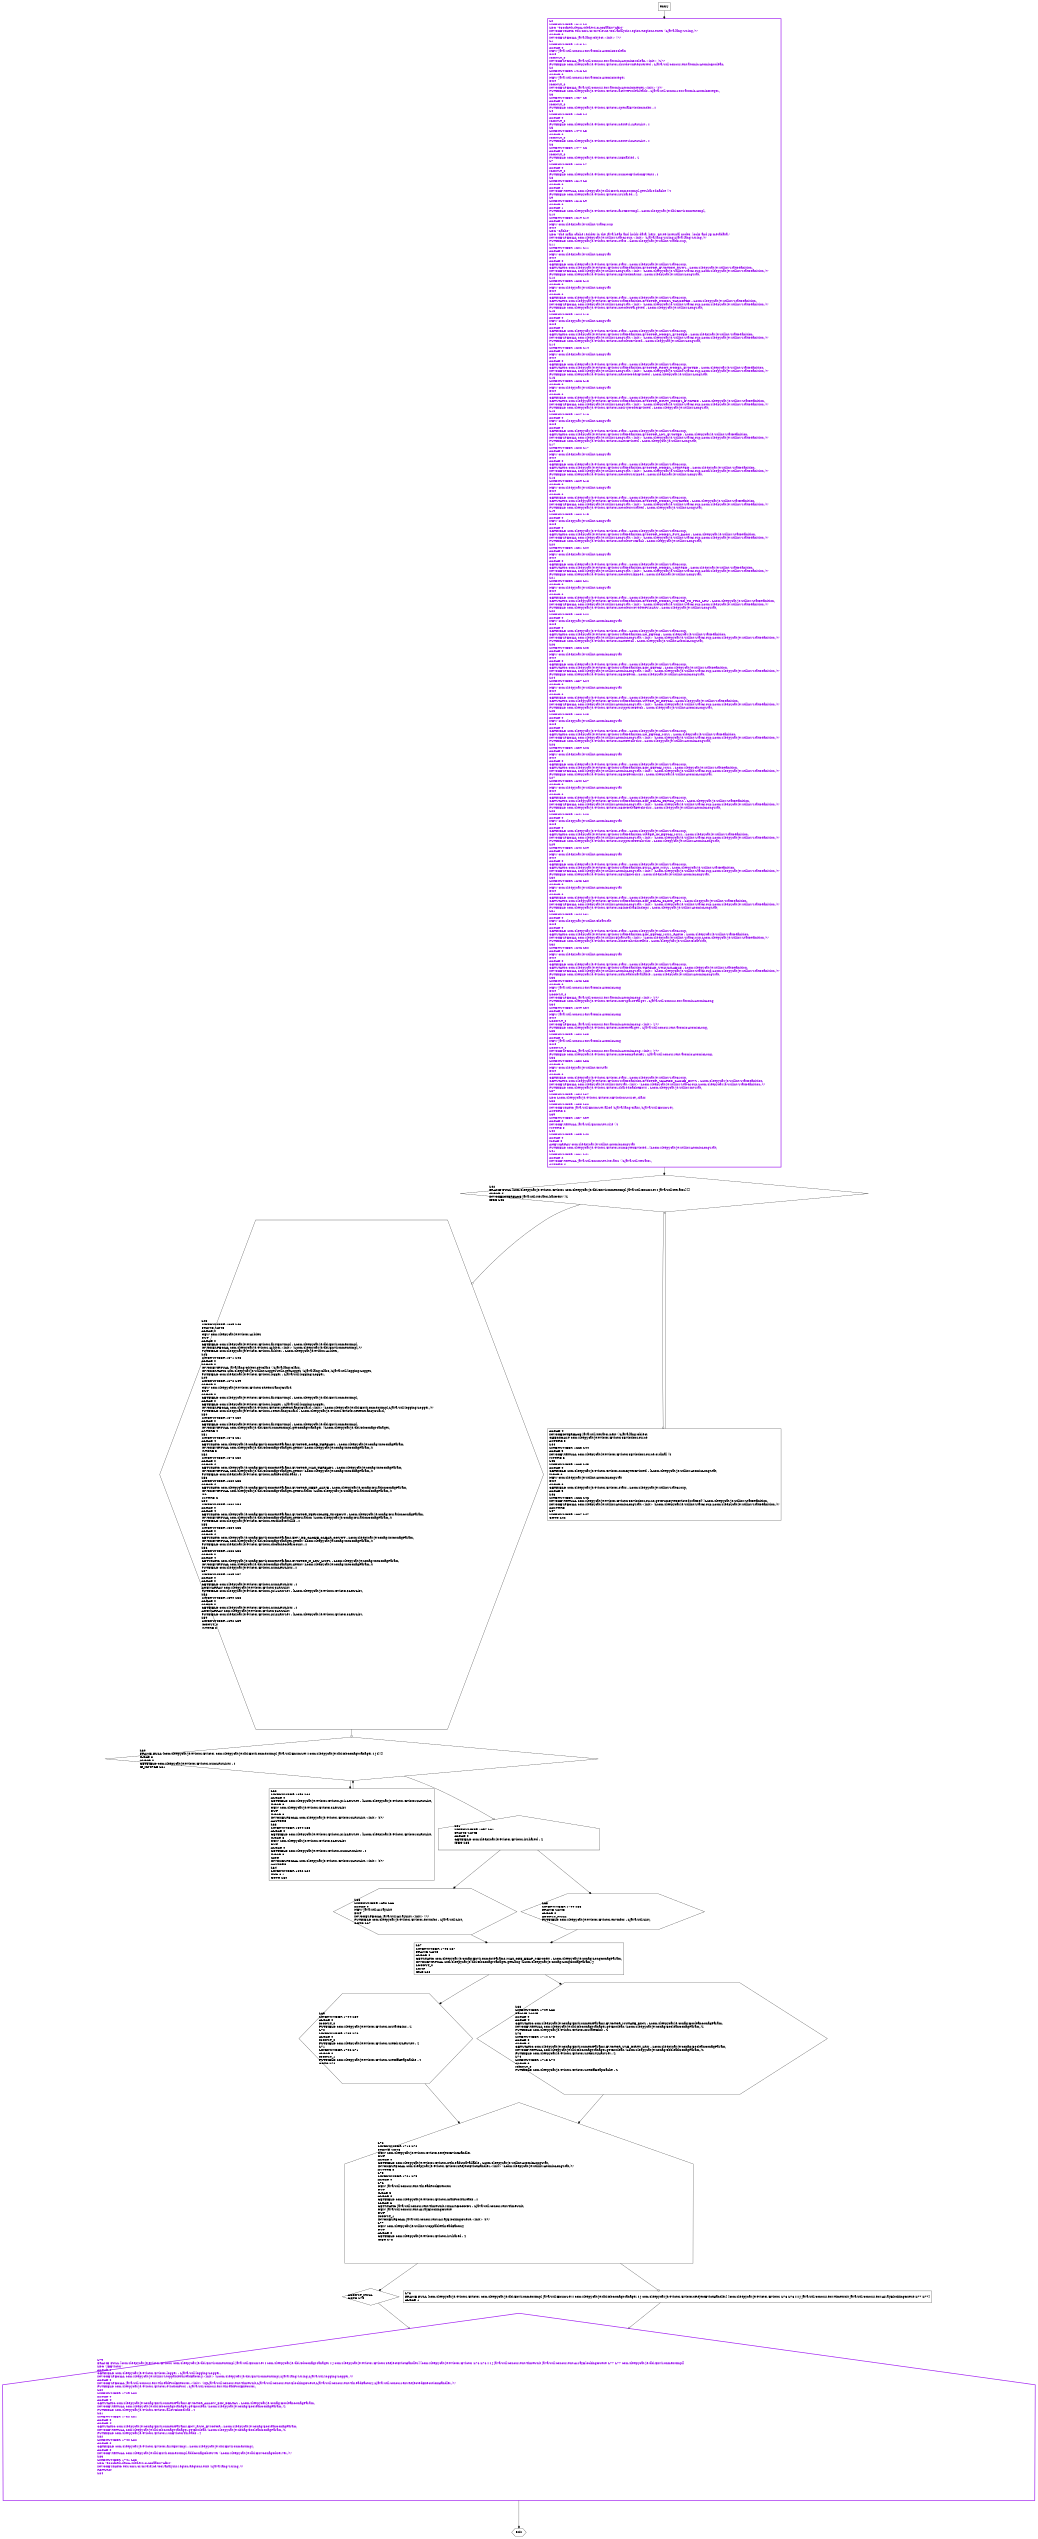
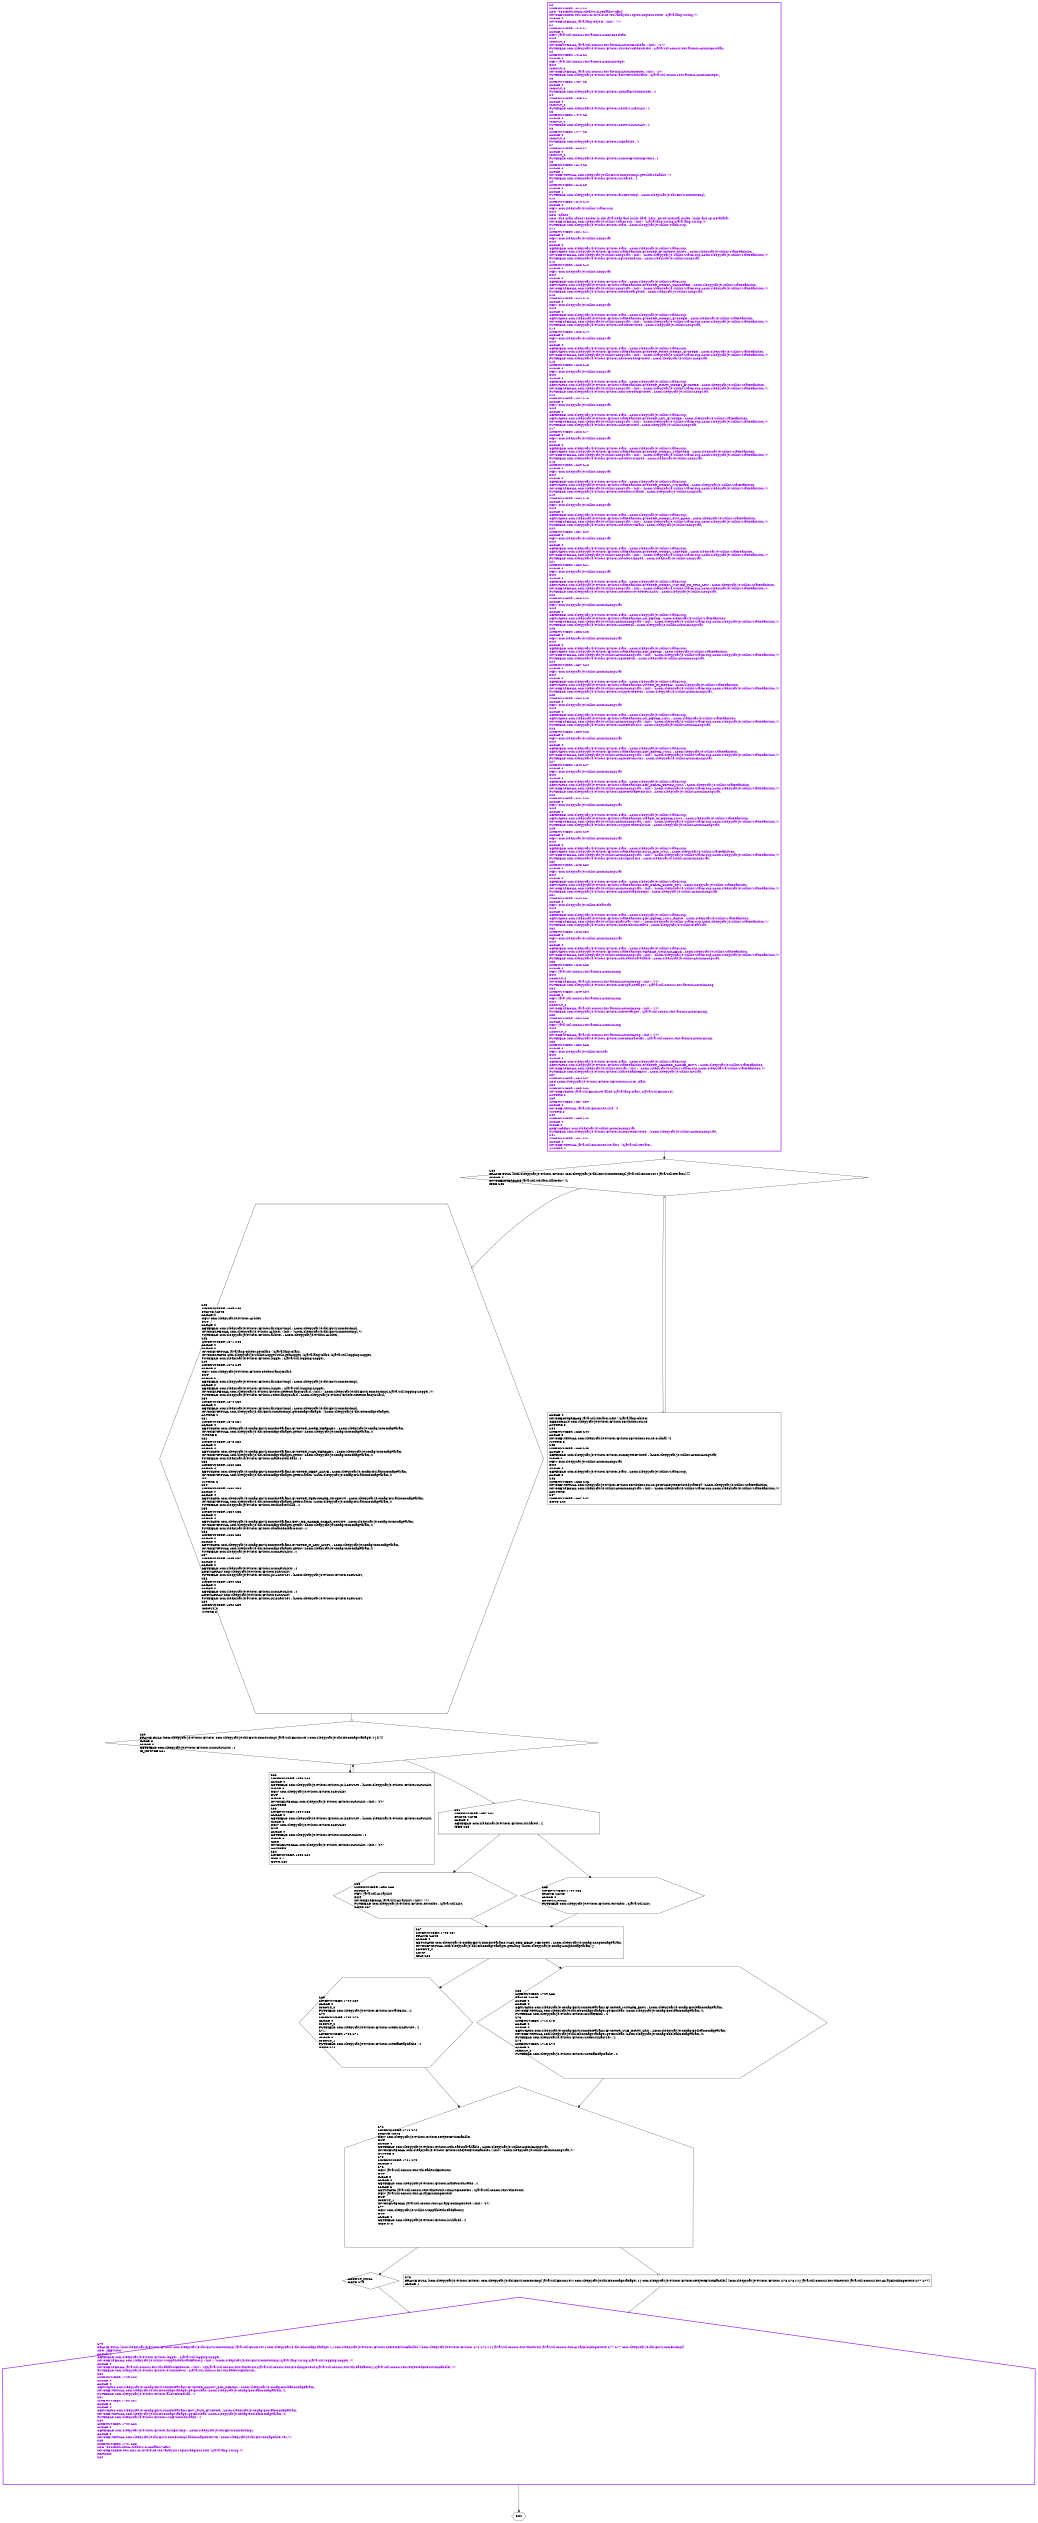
(664, 7) -> none
